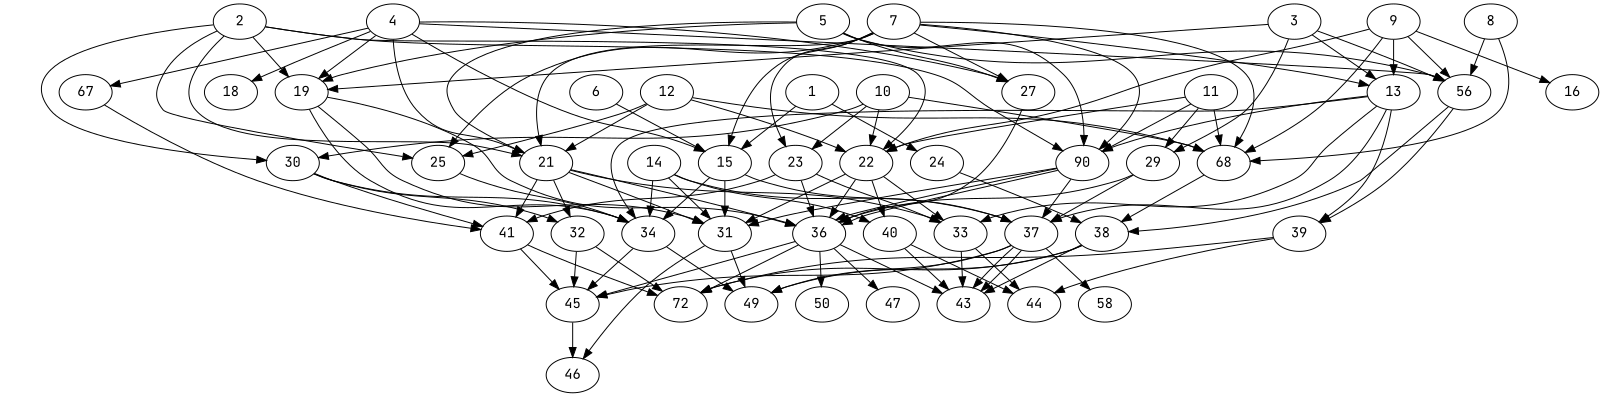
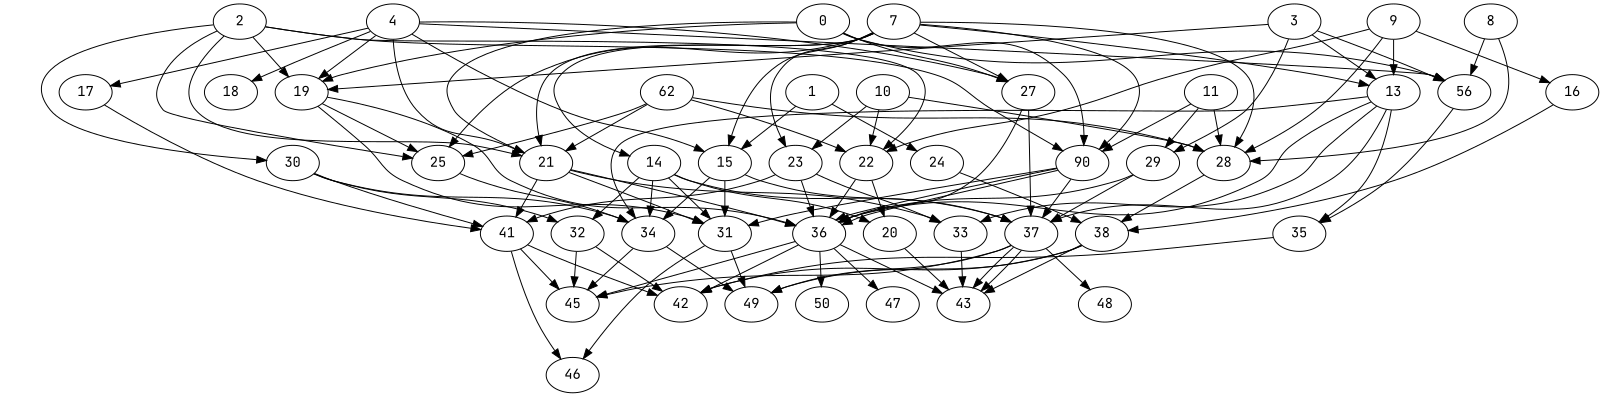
(823, 22) -> (823, 22)
(1425, 53) -> none
none -> (575, 65)
(86, 92) -> (86, 92)
(596, 92) -> none
(667, 92) -> (667, 92)
(1040, 120) -> none
(1206, 122) -> (1111, 214)
(610, 138) -> none
none -> (1030, 158)
(1224, 163) -> (1224, 163)
(818, 187) -> none
(899, 188) -> none
(559, 193) -> (620, 195)
(1307, 201) -> (1343, 195)
(445, 206) -> (365, 125)
(890, 234) -> (890, 234)
(1299, 234) -> (1299, 234)
(681, 304) -> (681, 304)
(1034, 304) -> none
(1105, 304) -> (1105, 304)
(573, 335) -> (529, 303)
